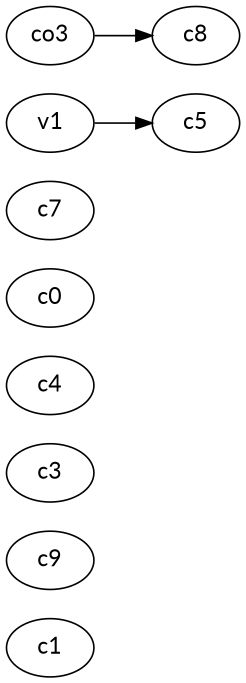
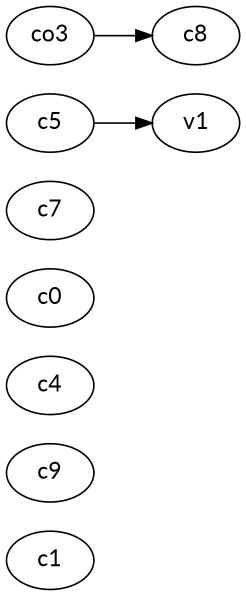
(115, 123) -> (115, 123)
(50, 473) -> none
